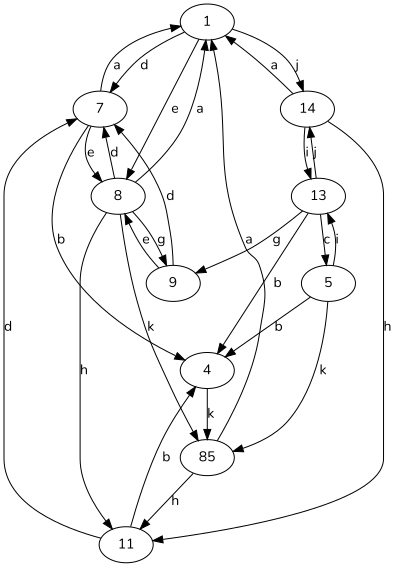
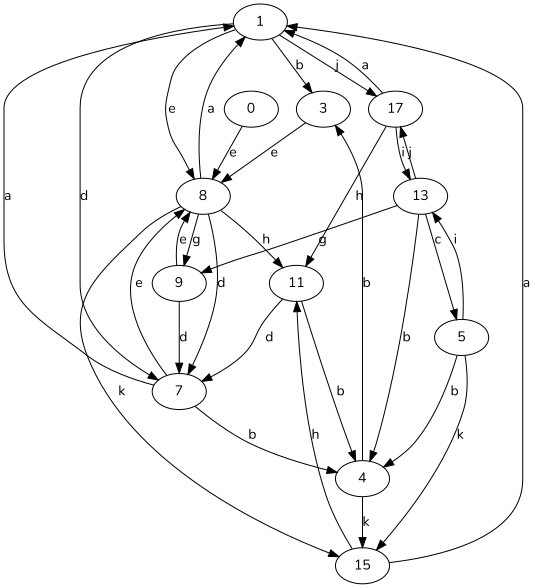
none -> (251, 109)
(307, 109) -> (396, 109)
none -> (323, 109)
(207, 458) -> (363, 566)
